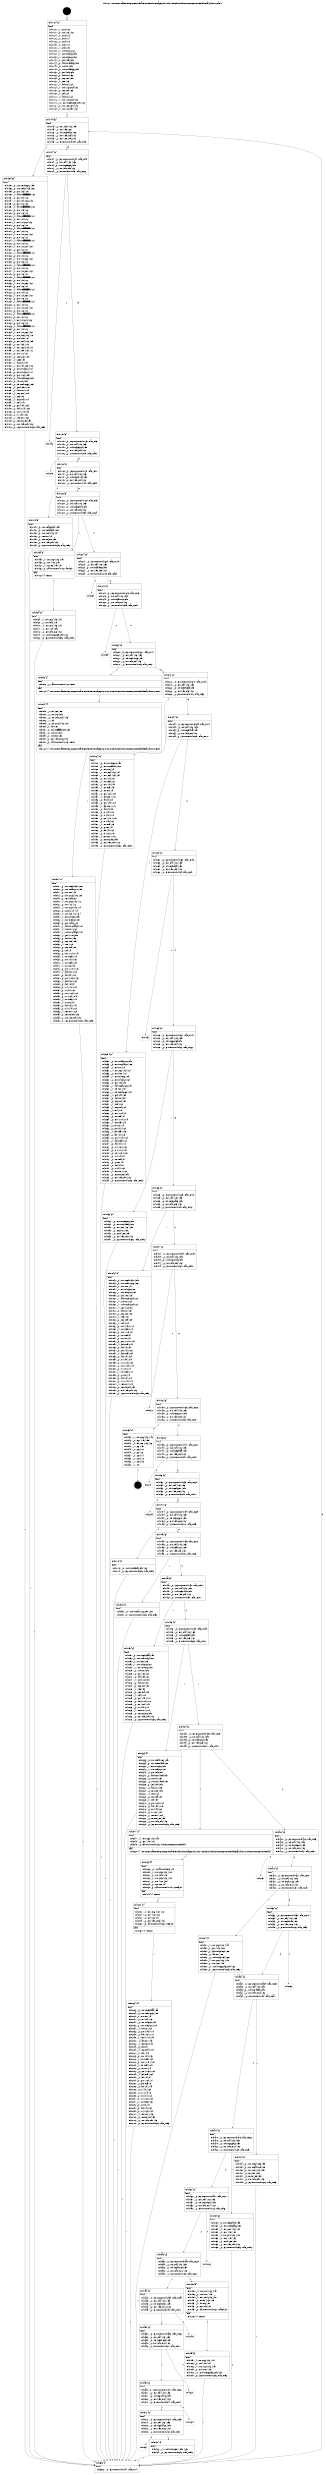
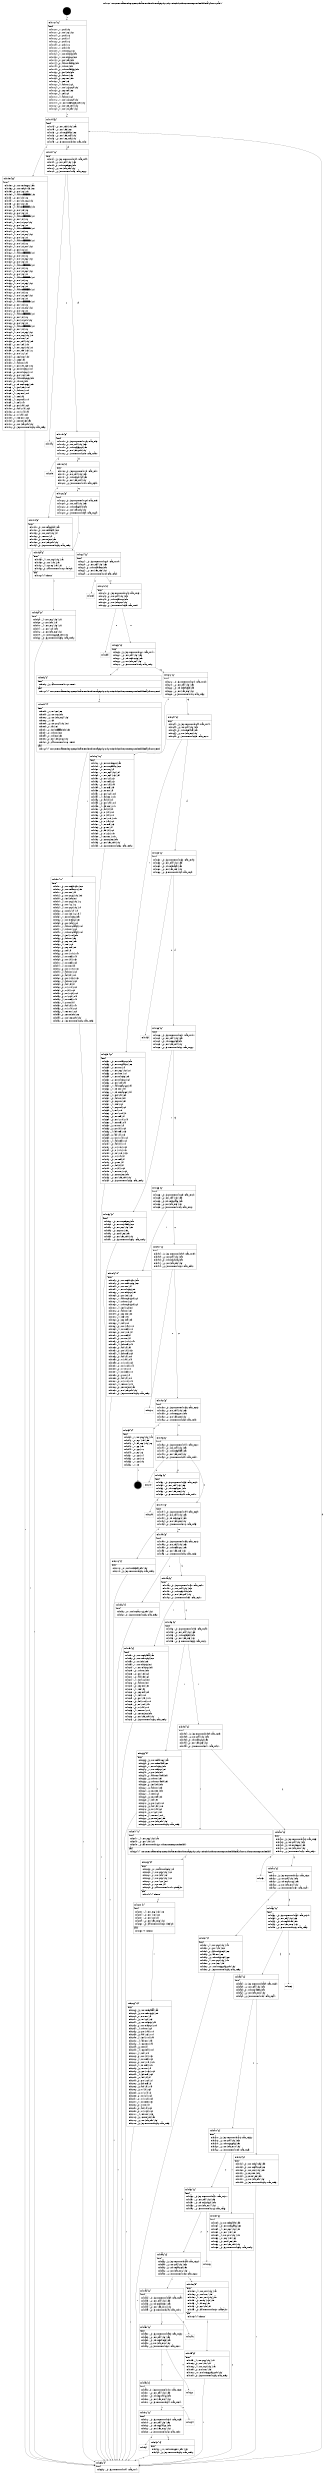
(88, 534) -> none
(177, 1499) -> (202, 1480)
